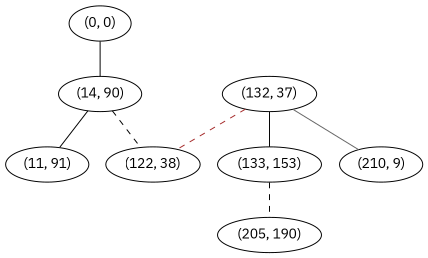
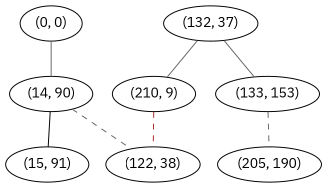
(100, 59) -> (51, 59)
(126, 129) -> (102, 129)
(211, 129) -> (153, 129)
(270, 129) -> (239, 59)
(47, 164) -> (47, 164)
(270, 200) -> (269, 129)
